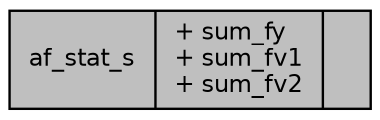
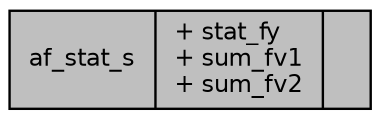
(231, 32) -> (228, 32)
